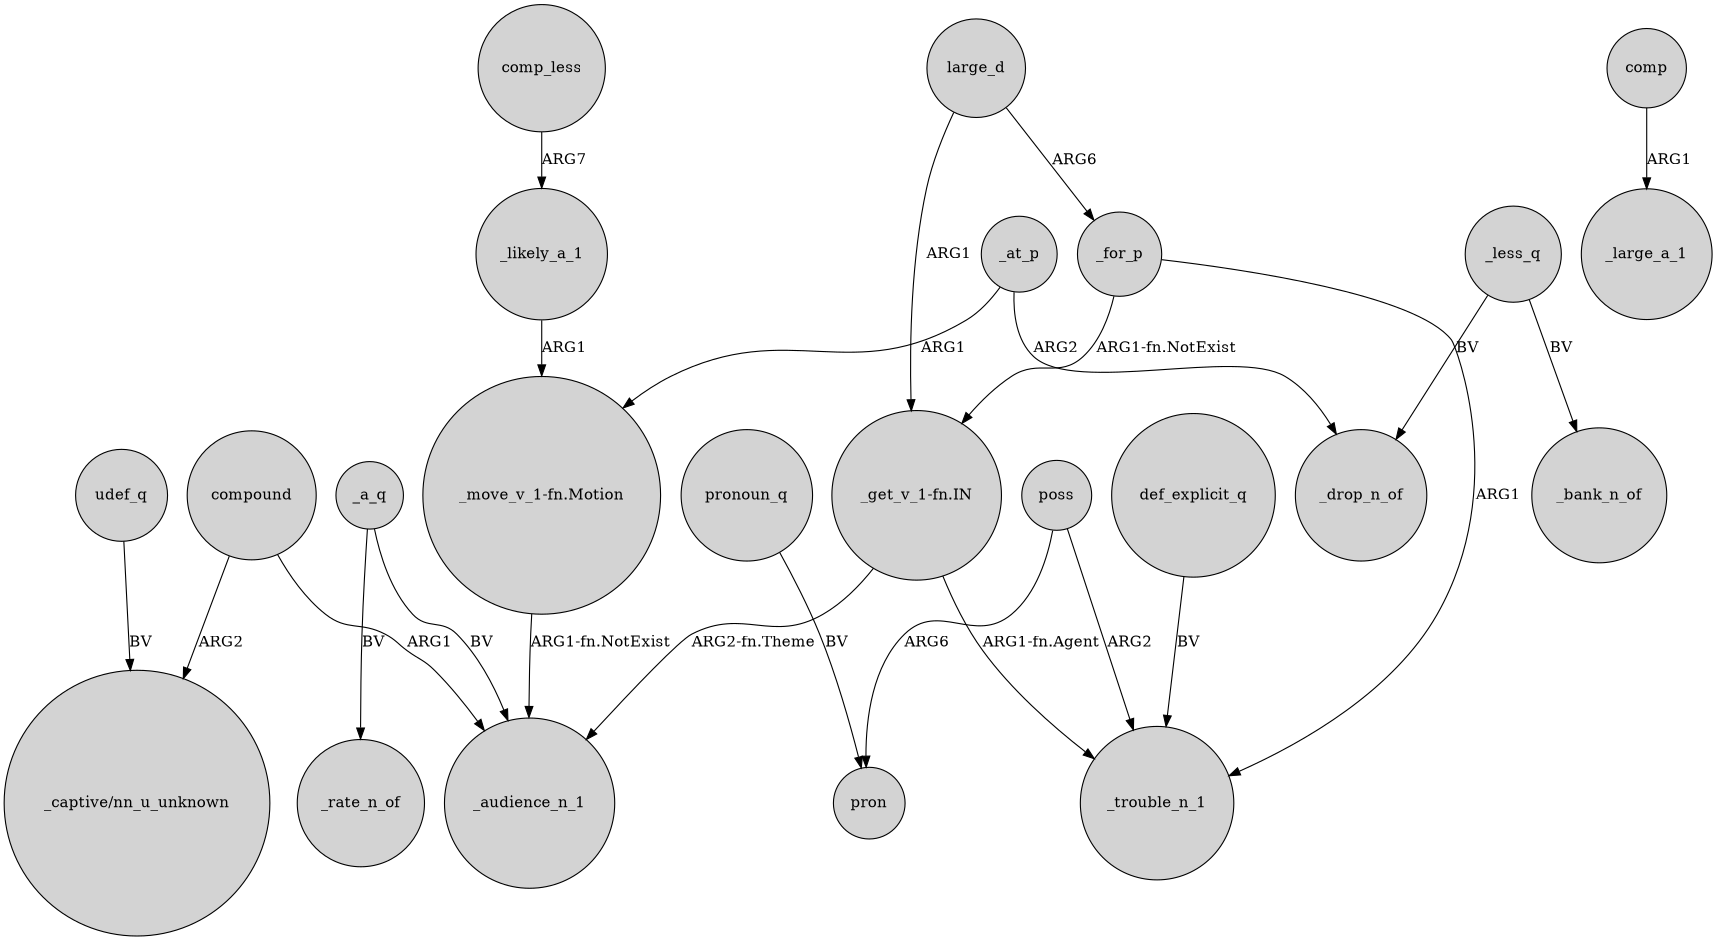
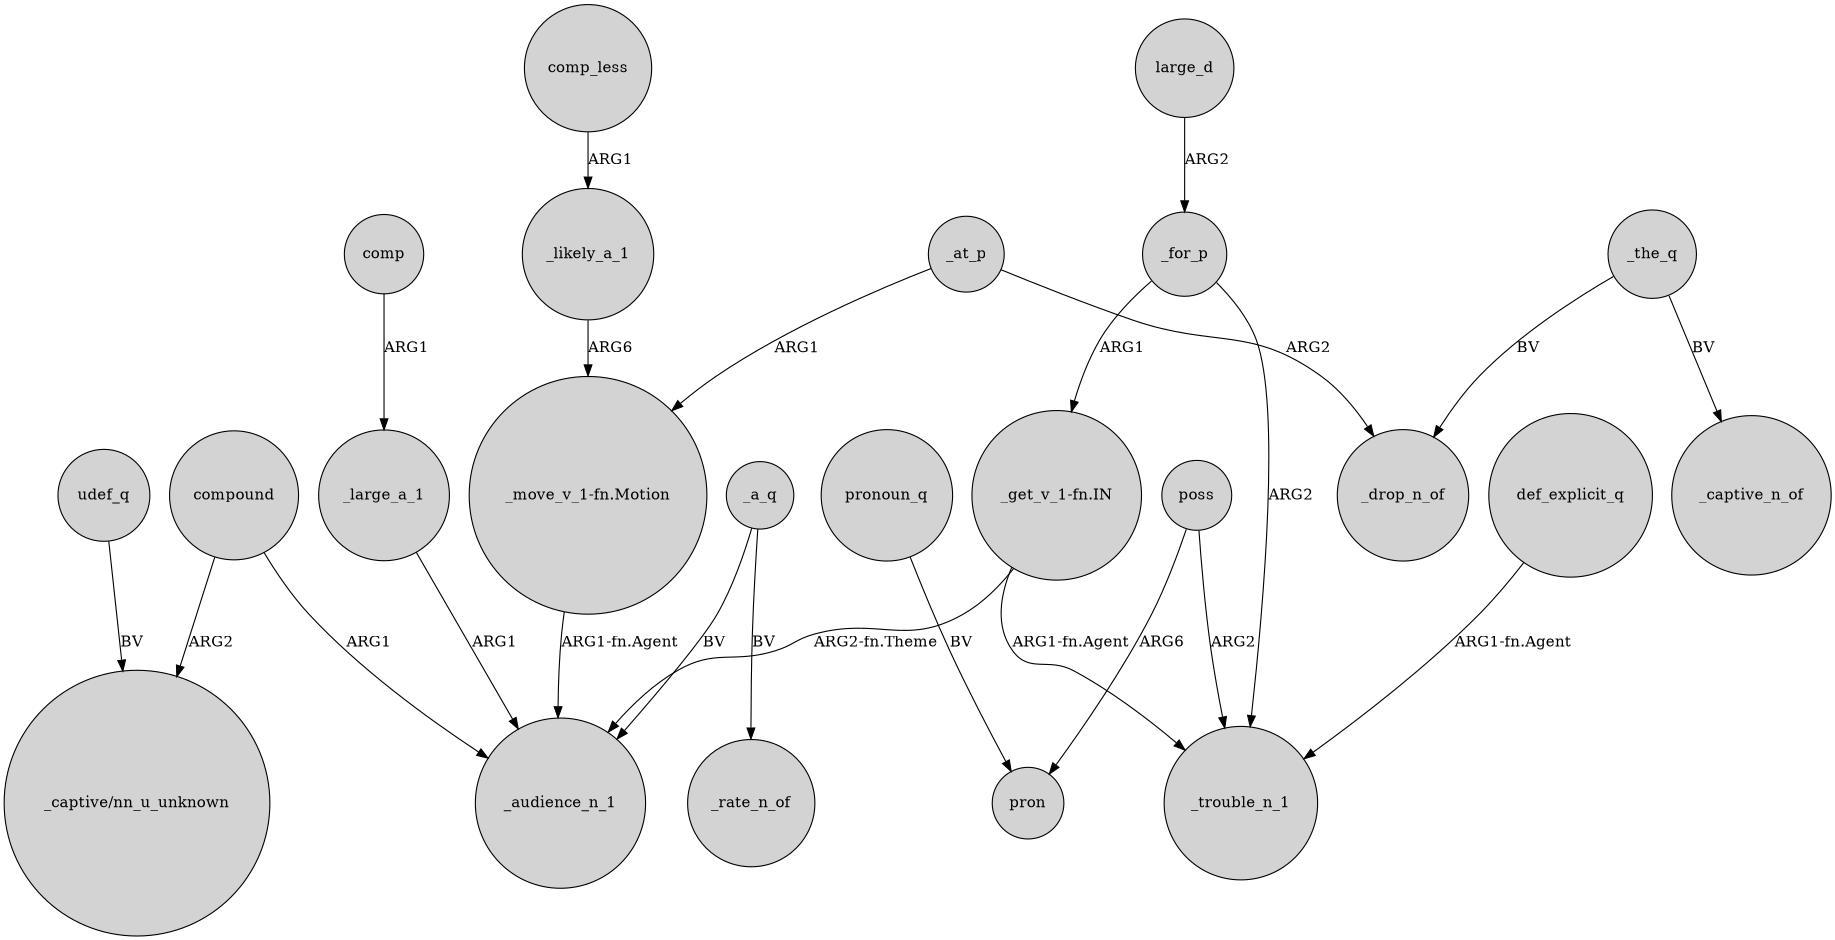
(564, 160) -> (611, 160)
(1075, 160) -> (1207, 160)
(916, 253) -> none
(1513, 254) -> (1652, 254)
(564, 348) -> (611, 348)
(1166, 348) -> (1122, 348)
(1498, 495) -> (1291, 495)
(1599, 495) -> (1751, 495)
none -> (464, 636)
(601, 642) -> (620, 642)
(1188, 642) -> (1513, 642)
